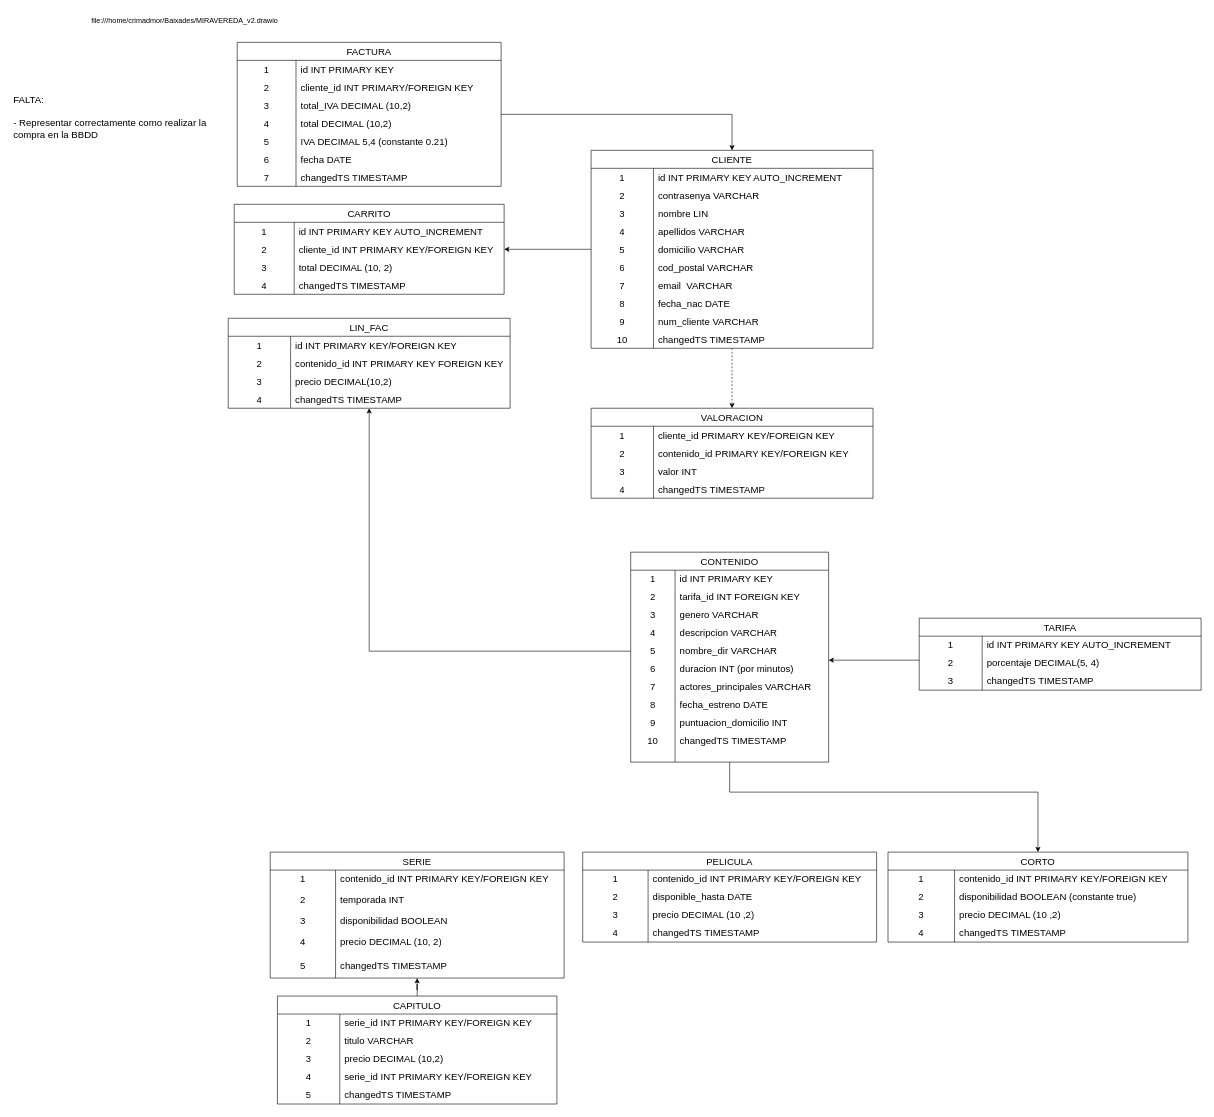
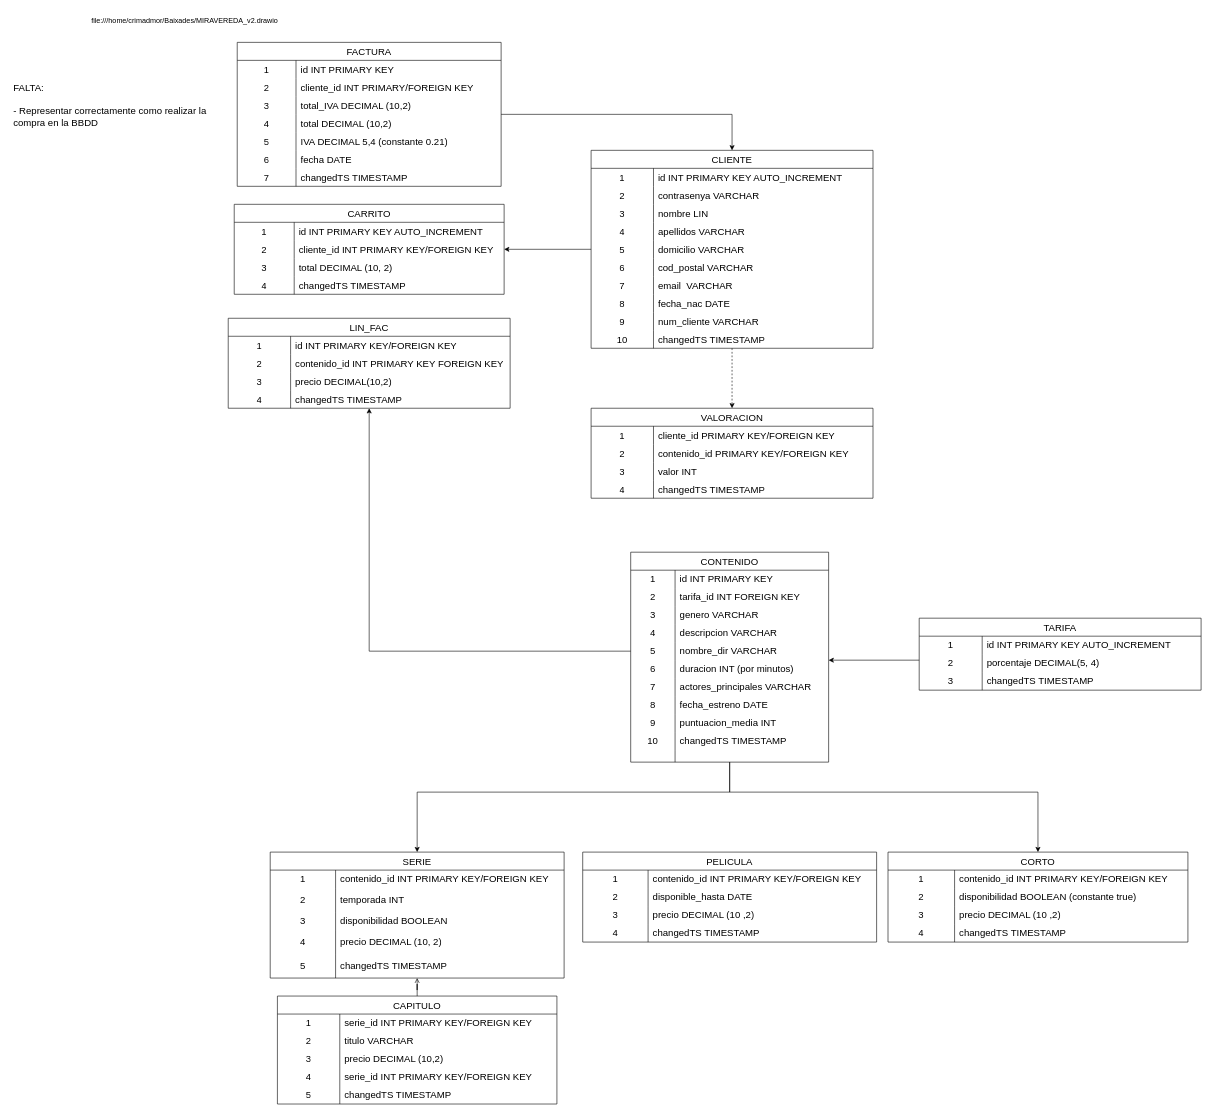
(117, 150) -> (117, 138)
(737, 723) -> (730, 723)
none -> (417, 792)
(417, 983) -> (417, 982)
